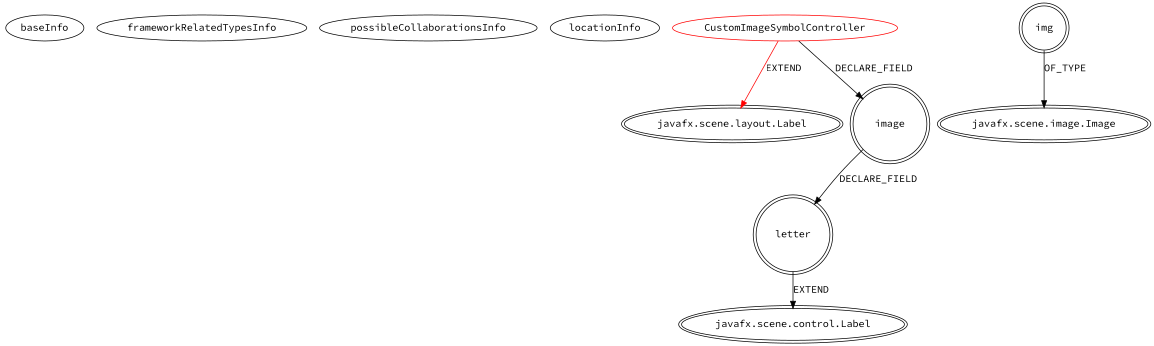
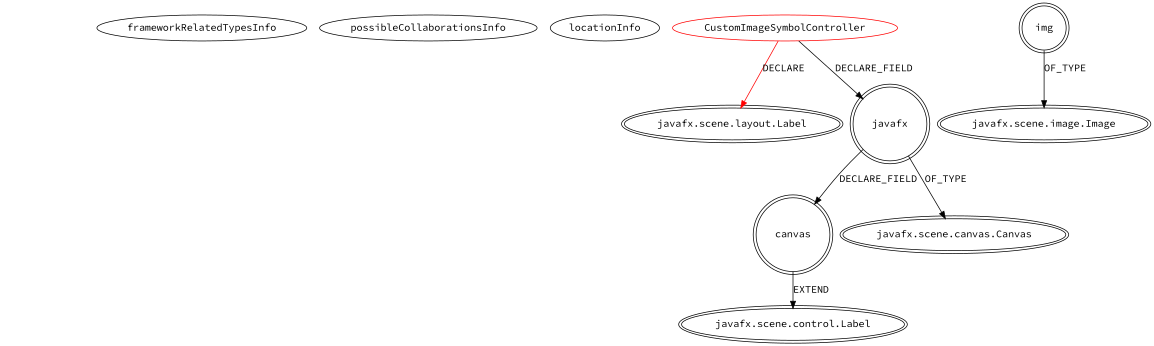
(45, 28) -> none
(784, 69) -> (784, 69)
(890, 124) -> (890, 124)
(793, 235) -> (793, 235)
none -> (954, 235)
